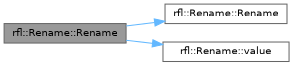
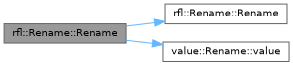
(226, 52) -> (226, 52)
